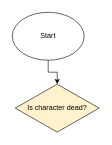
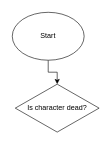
(57, 108) -> (57, 108)
